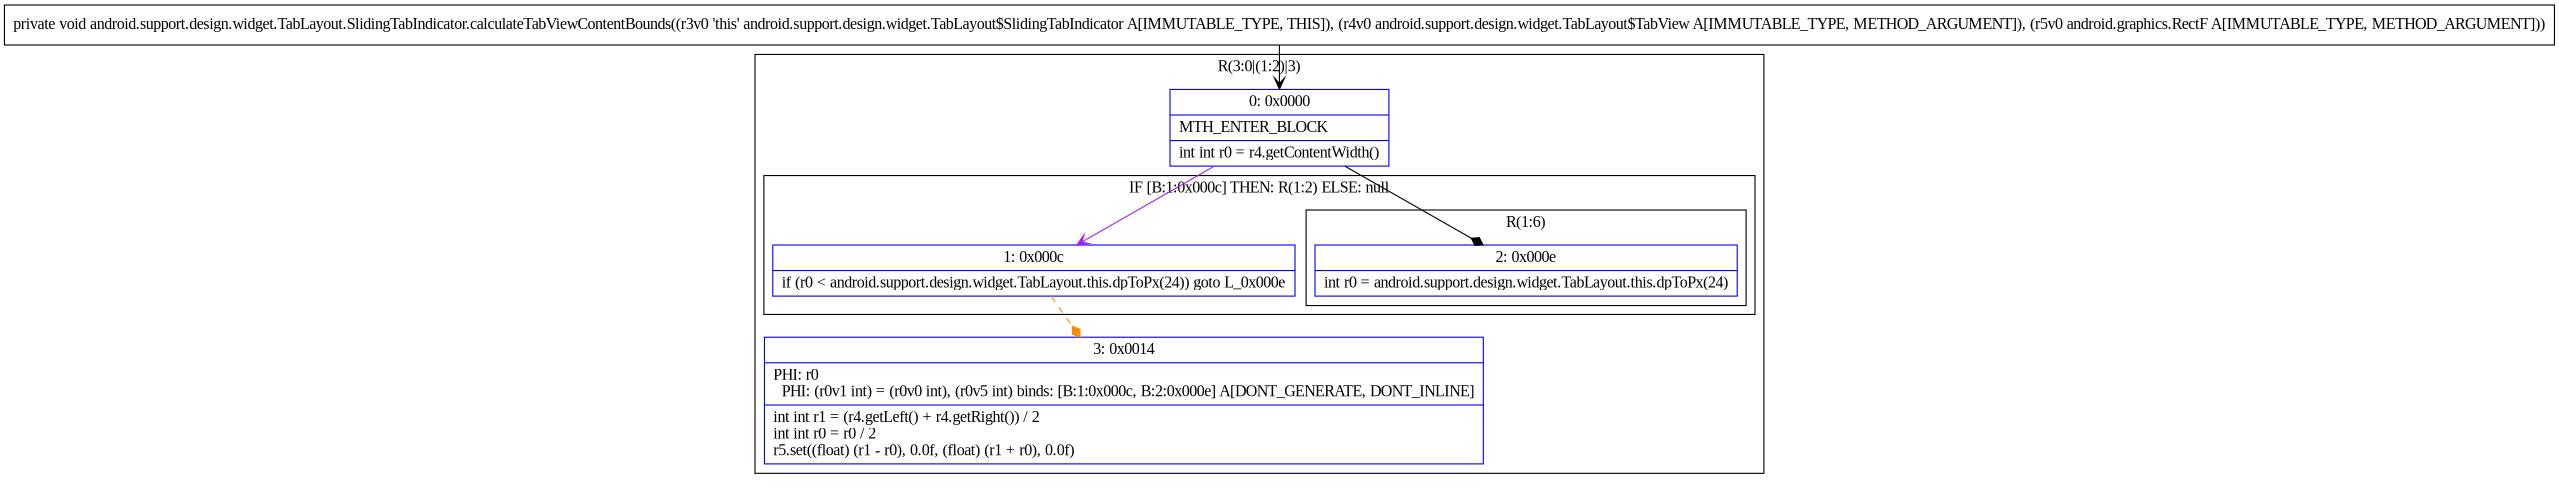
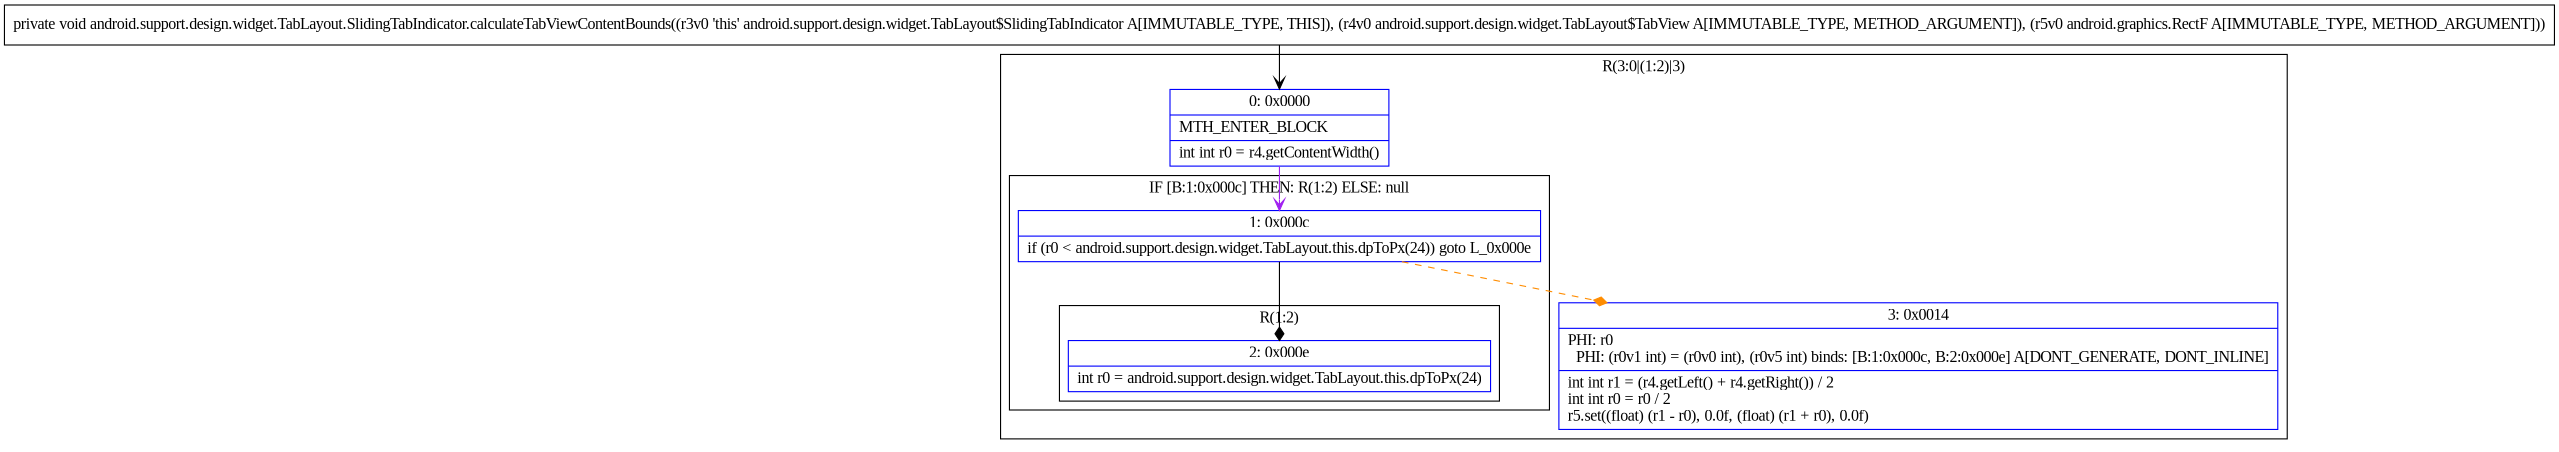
(1408, 202) -> (1279, 294)
(1526, 223) -> (1279, 318)
